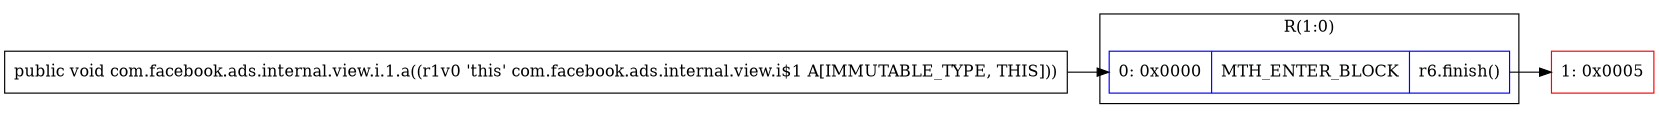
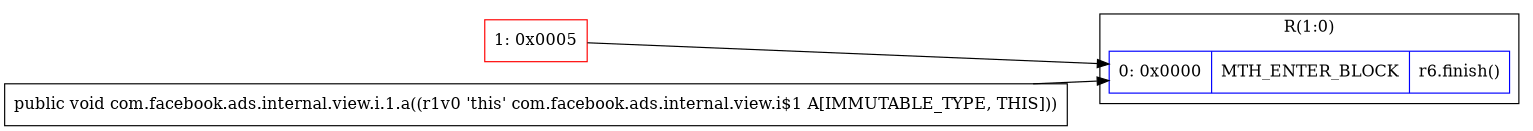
(1526, 72) -> (842, 53)
